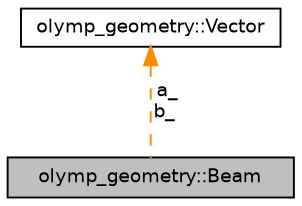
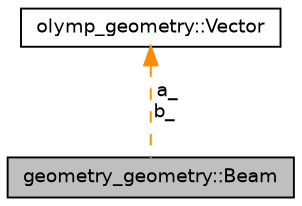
(151, 177) -> (151, 177)
